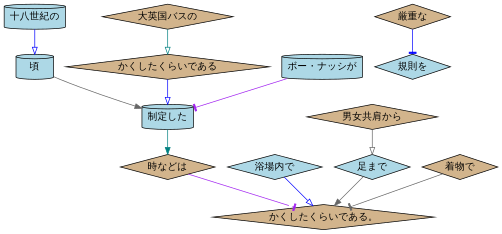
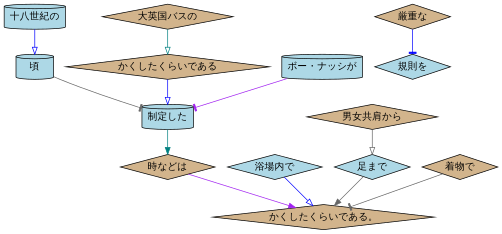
(96, 93) -> (96, 93)
(239, 190) -> (239, 190)
